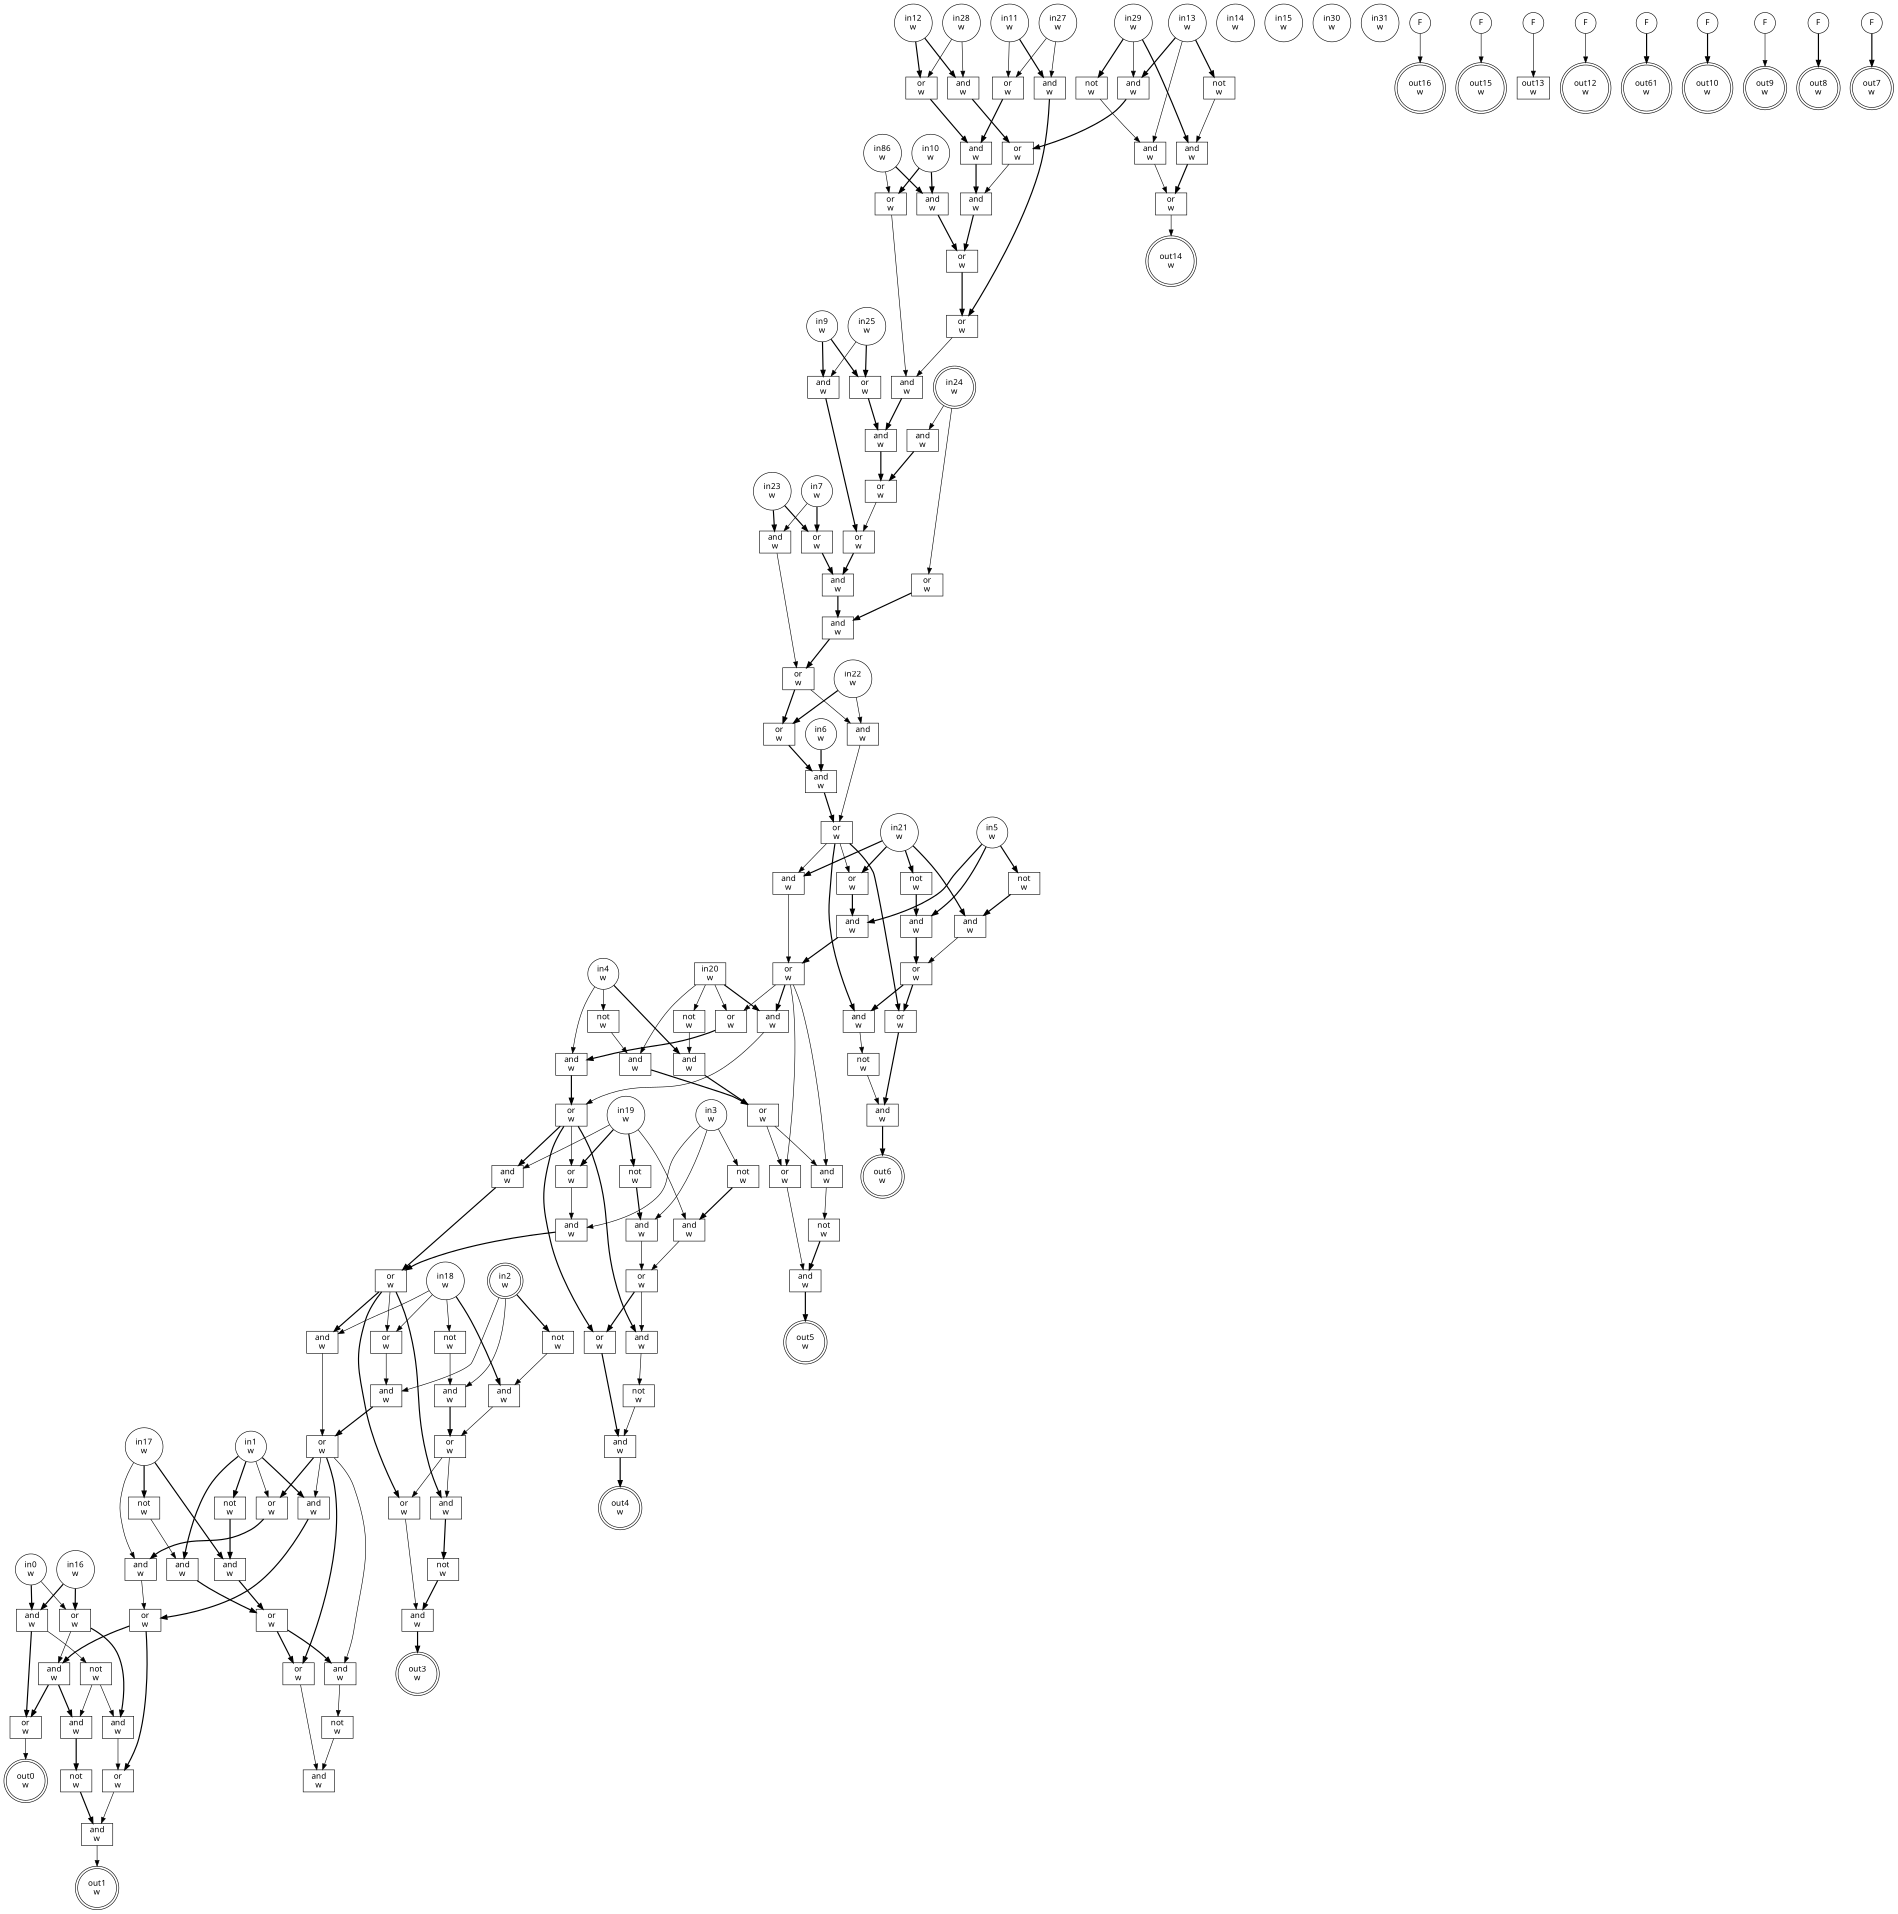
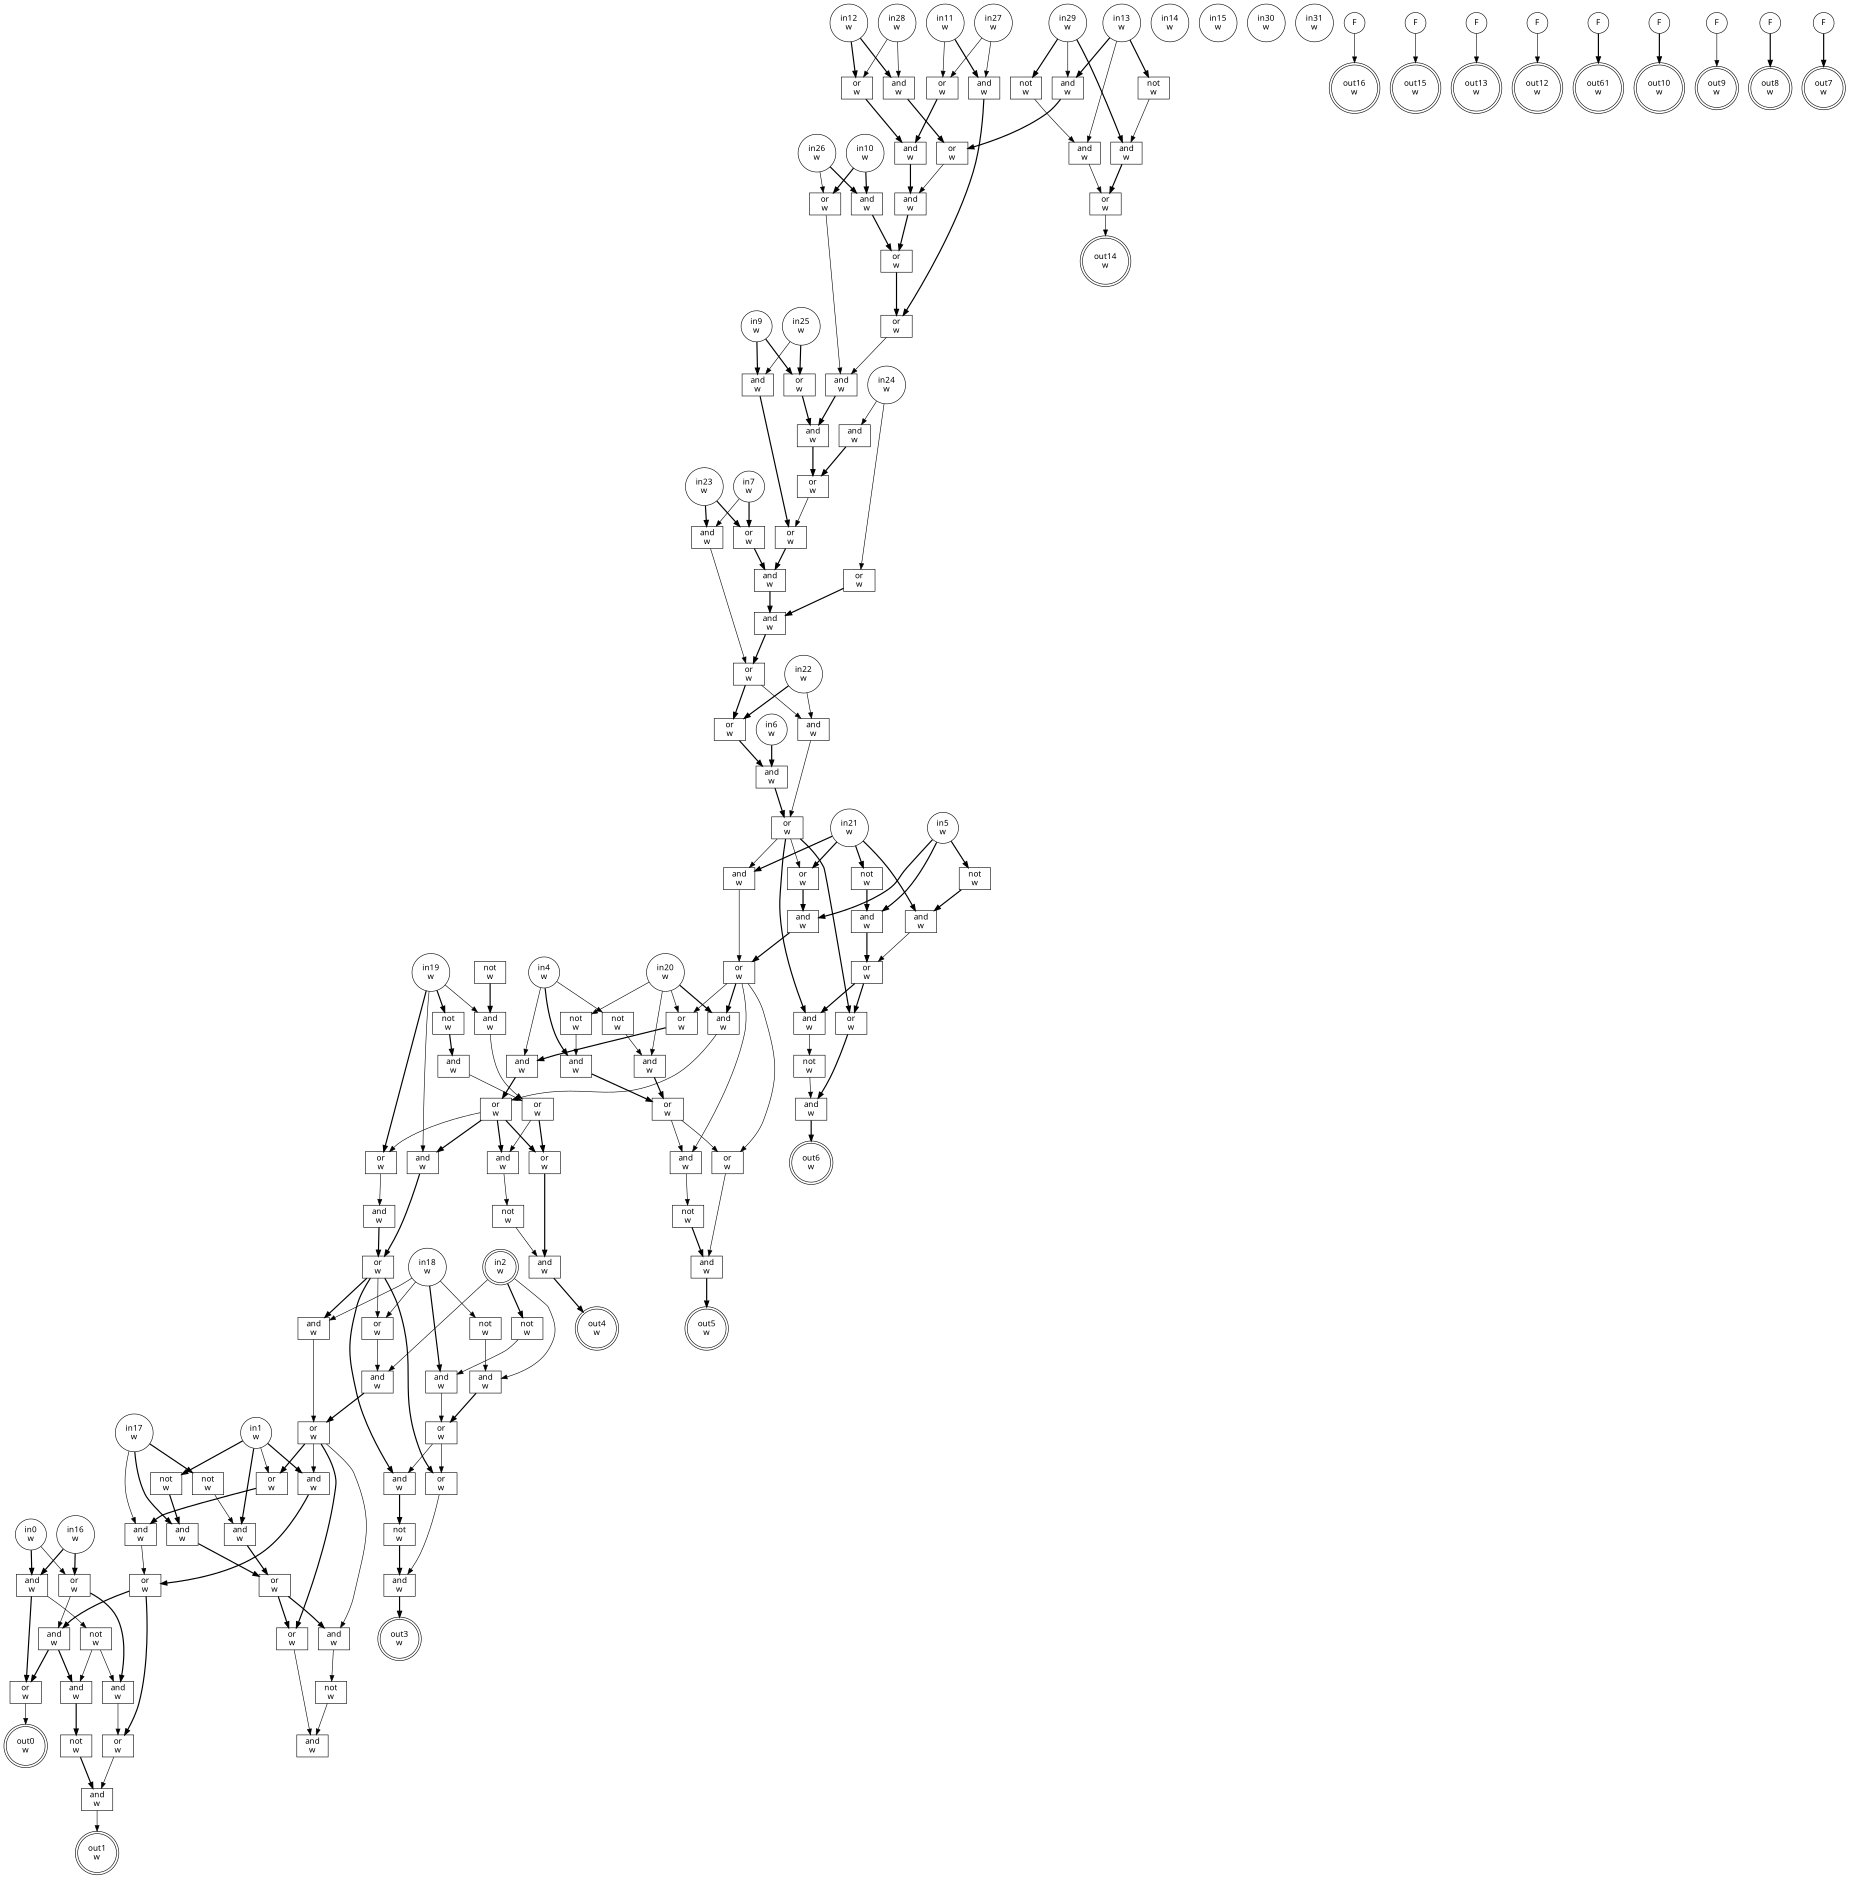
(1533, 88) -> (1476, 88)
(883, 153) -> (817, 153)
(955, 387) -> (887, 385)
(710, 974) -> (665, 972)
(711, 1115) -> none
